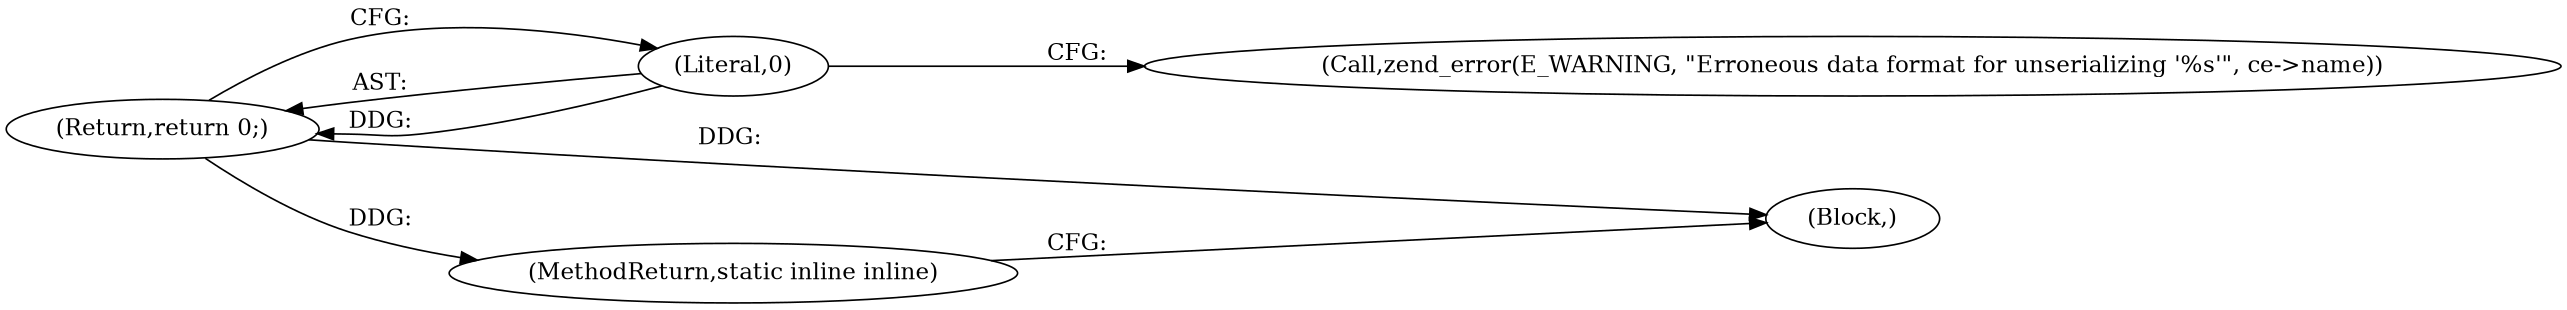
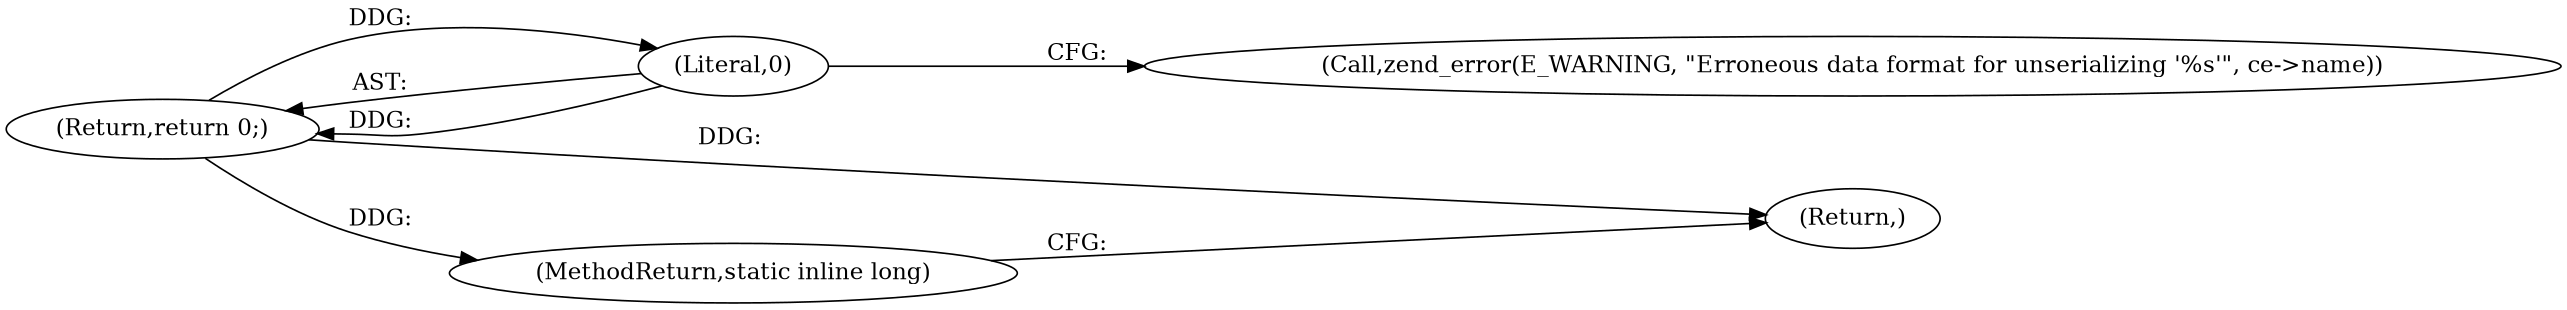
(384, 19) -> (384, 19)
(1853, 219) -> (1853, 219)
(733, 273) -> (733, 273)
